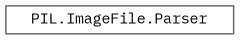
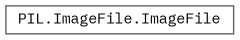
(120, 20) -> (120, 20)
